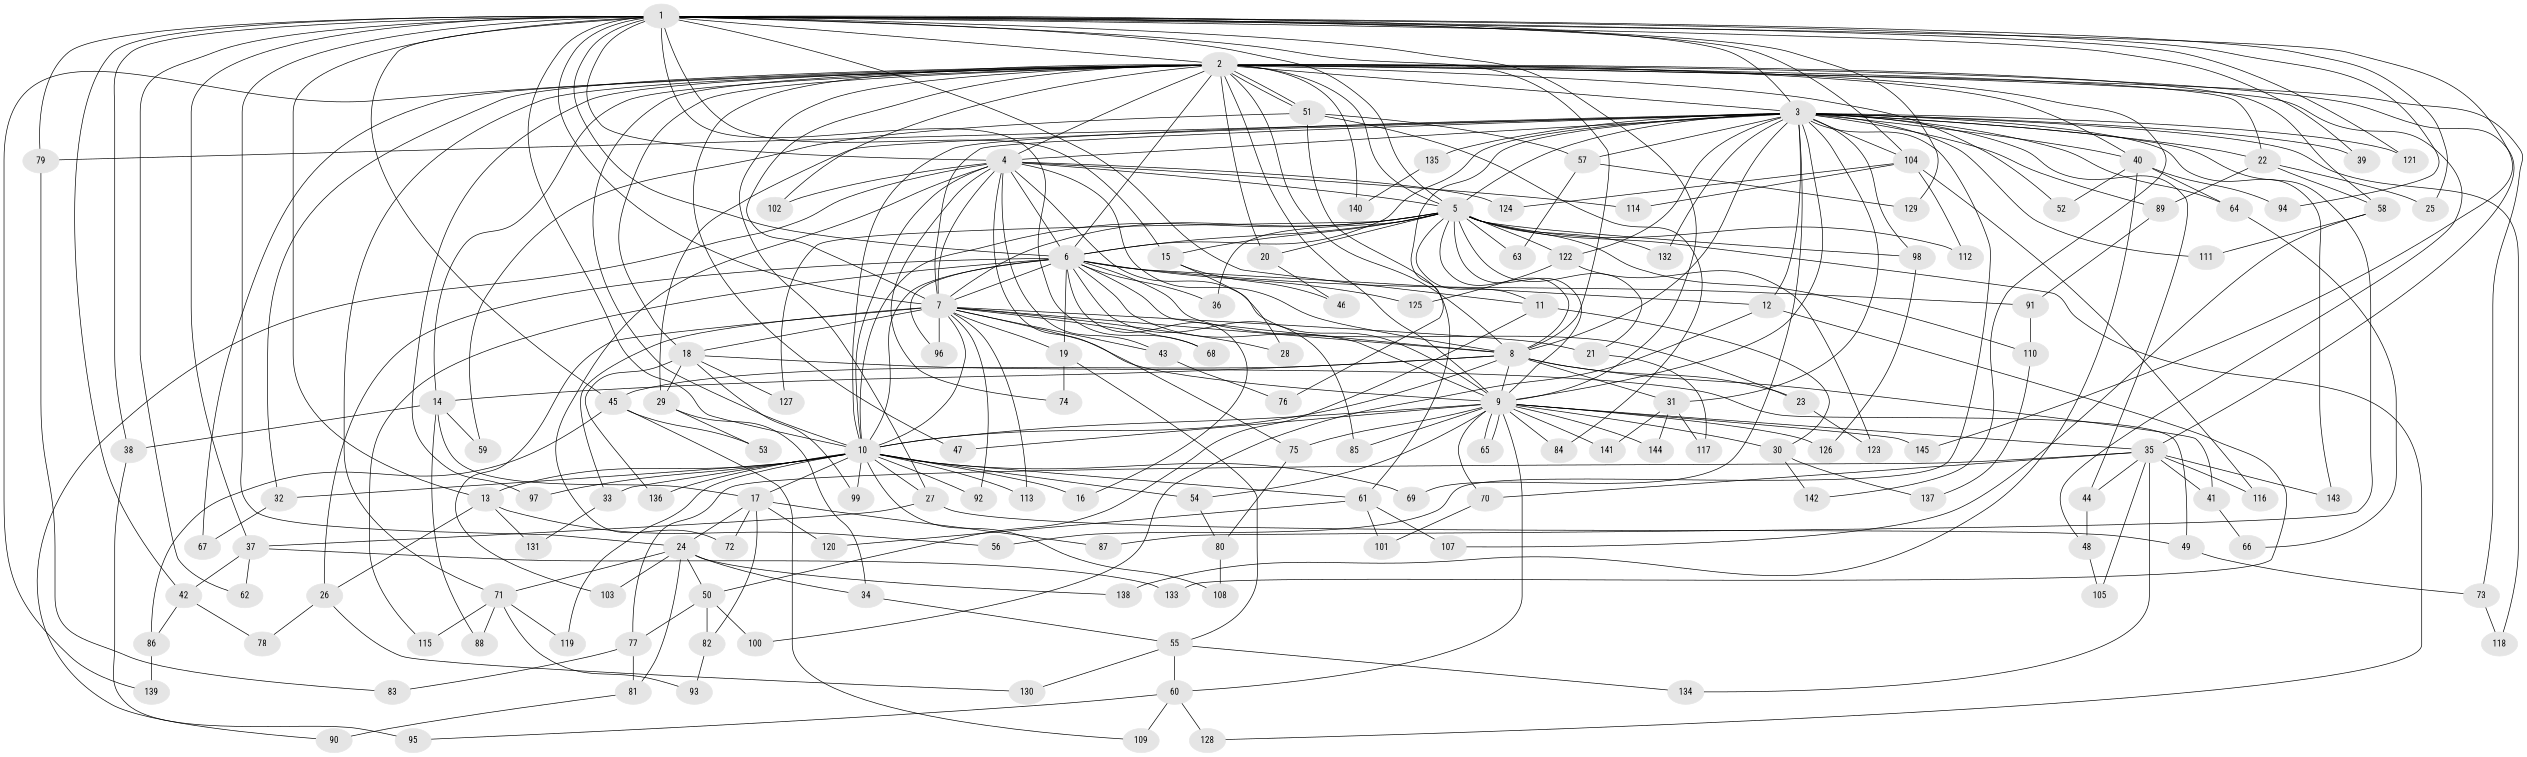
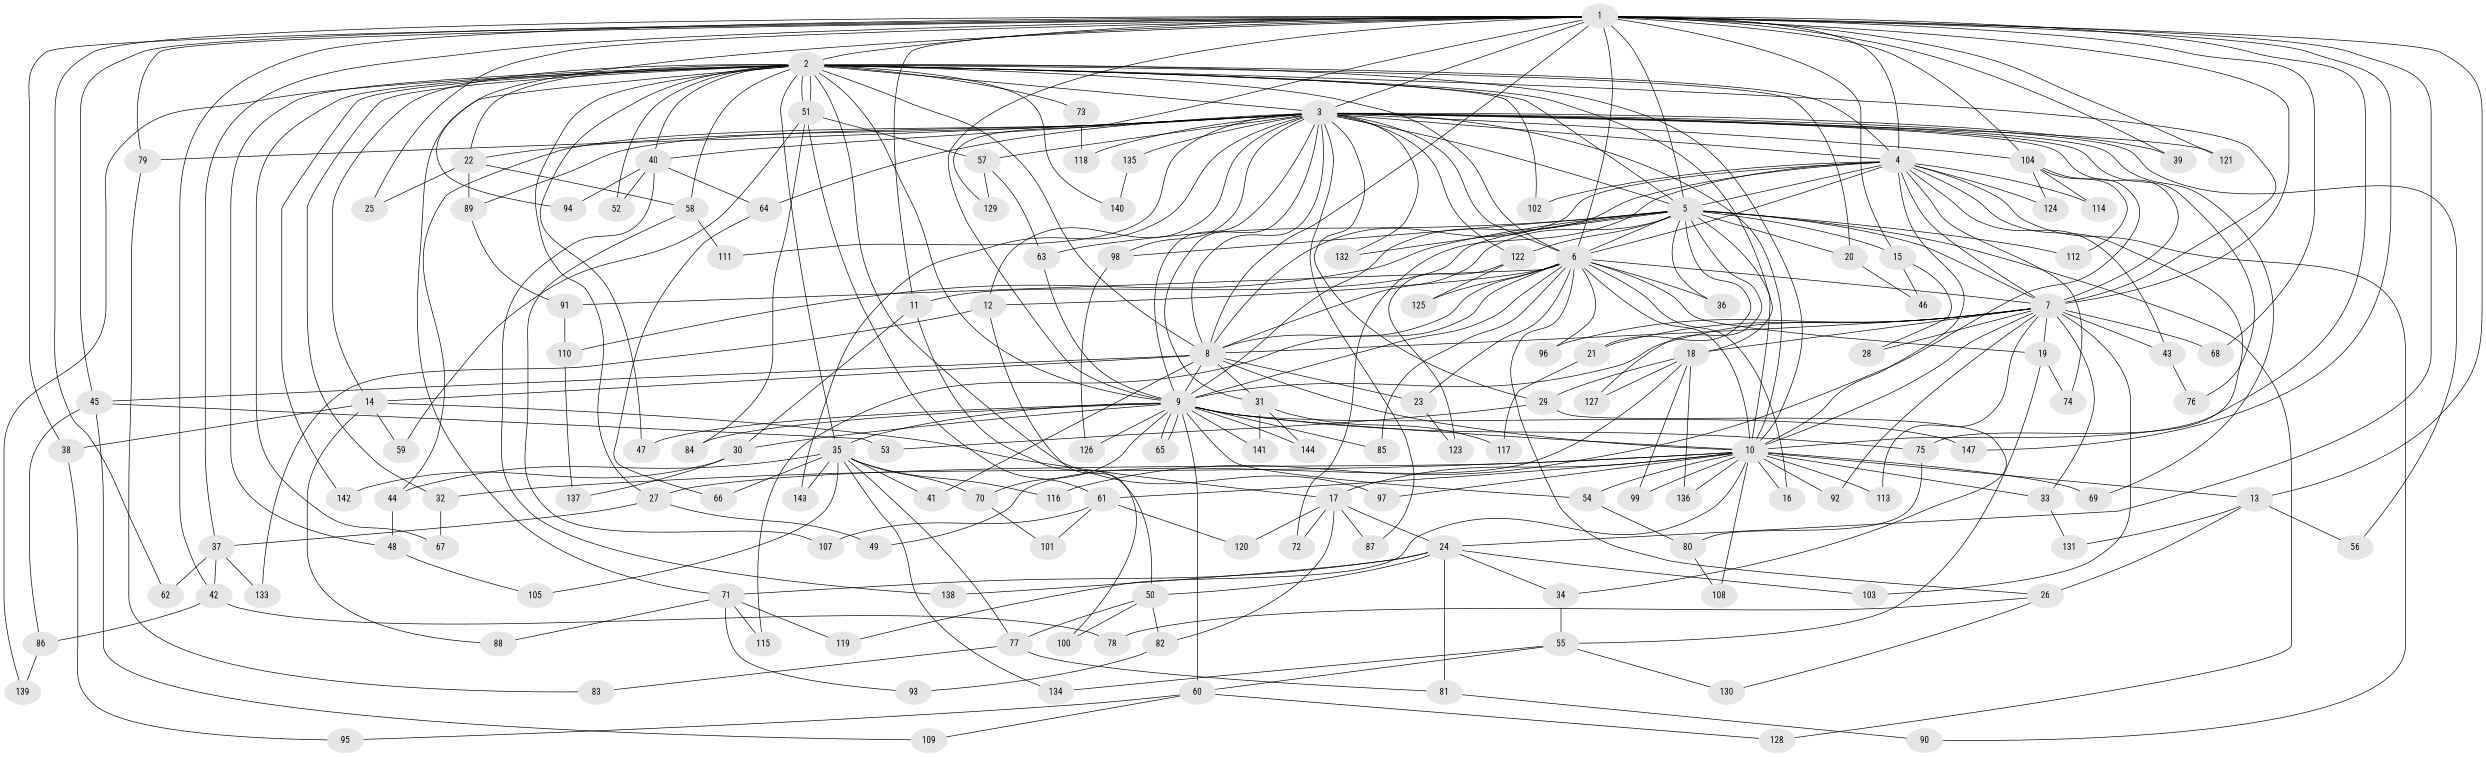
(1577, 325) -> (1078, 346)
(1923, 451) -> (1969, 451)
(2231, 525) -> (789, 471)
(2332, 579) -> none
